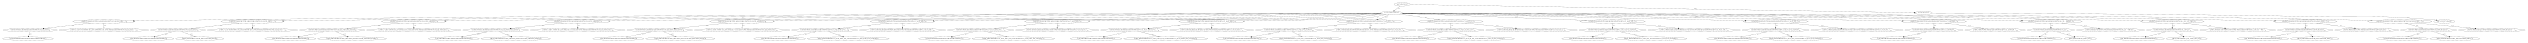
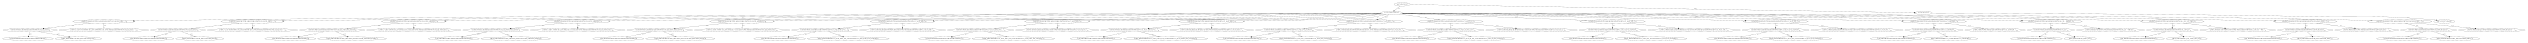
none -> (78, 39)
none -> (1951, 39)
